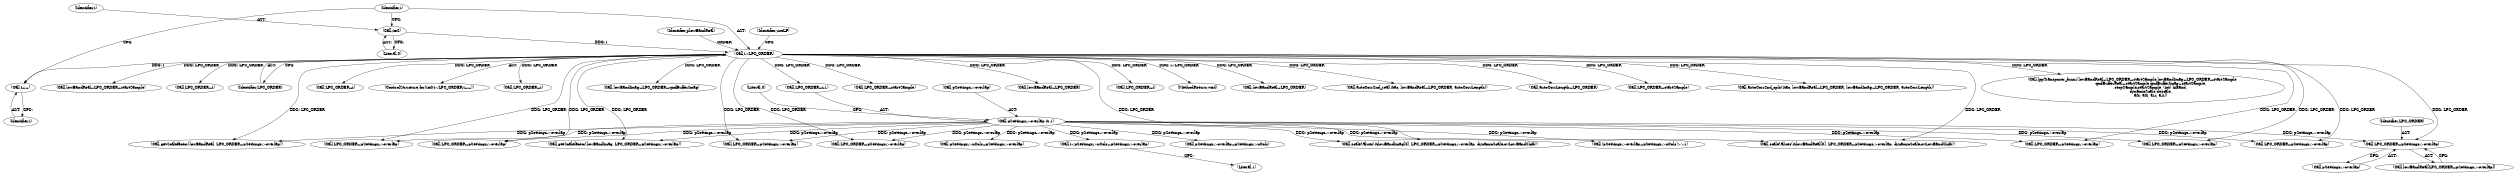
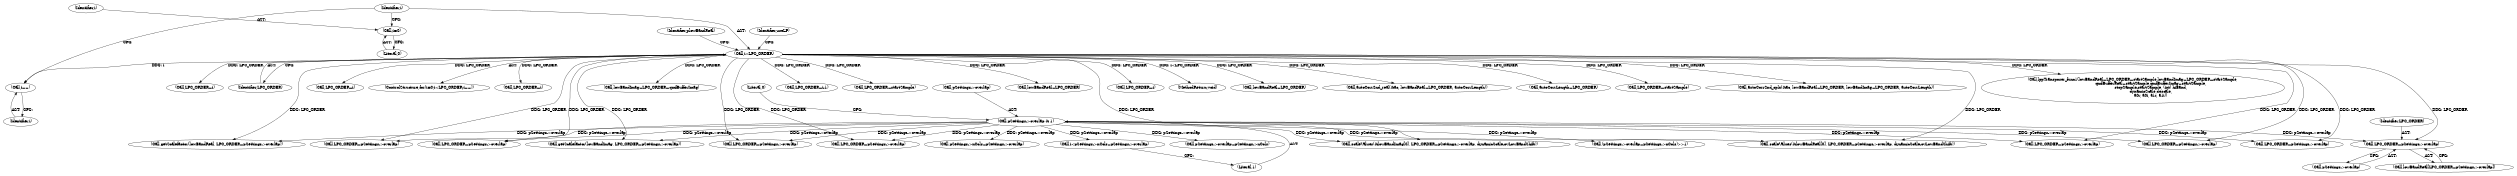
(566, 42) -> none
(725, 43) -> (725, 43)
(101, 88) -> none
(885, 113) -> (1254, 130)
